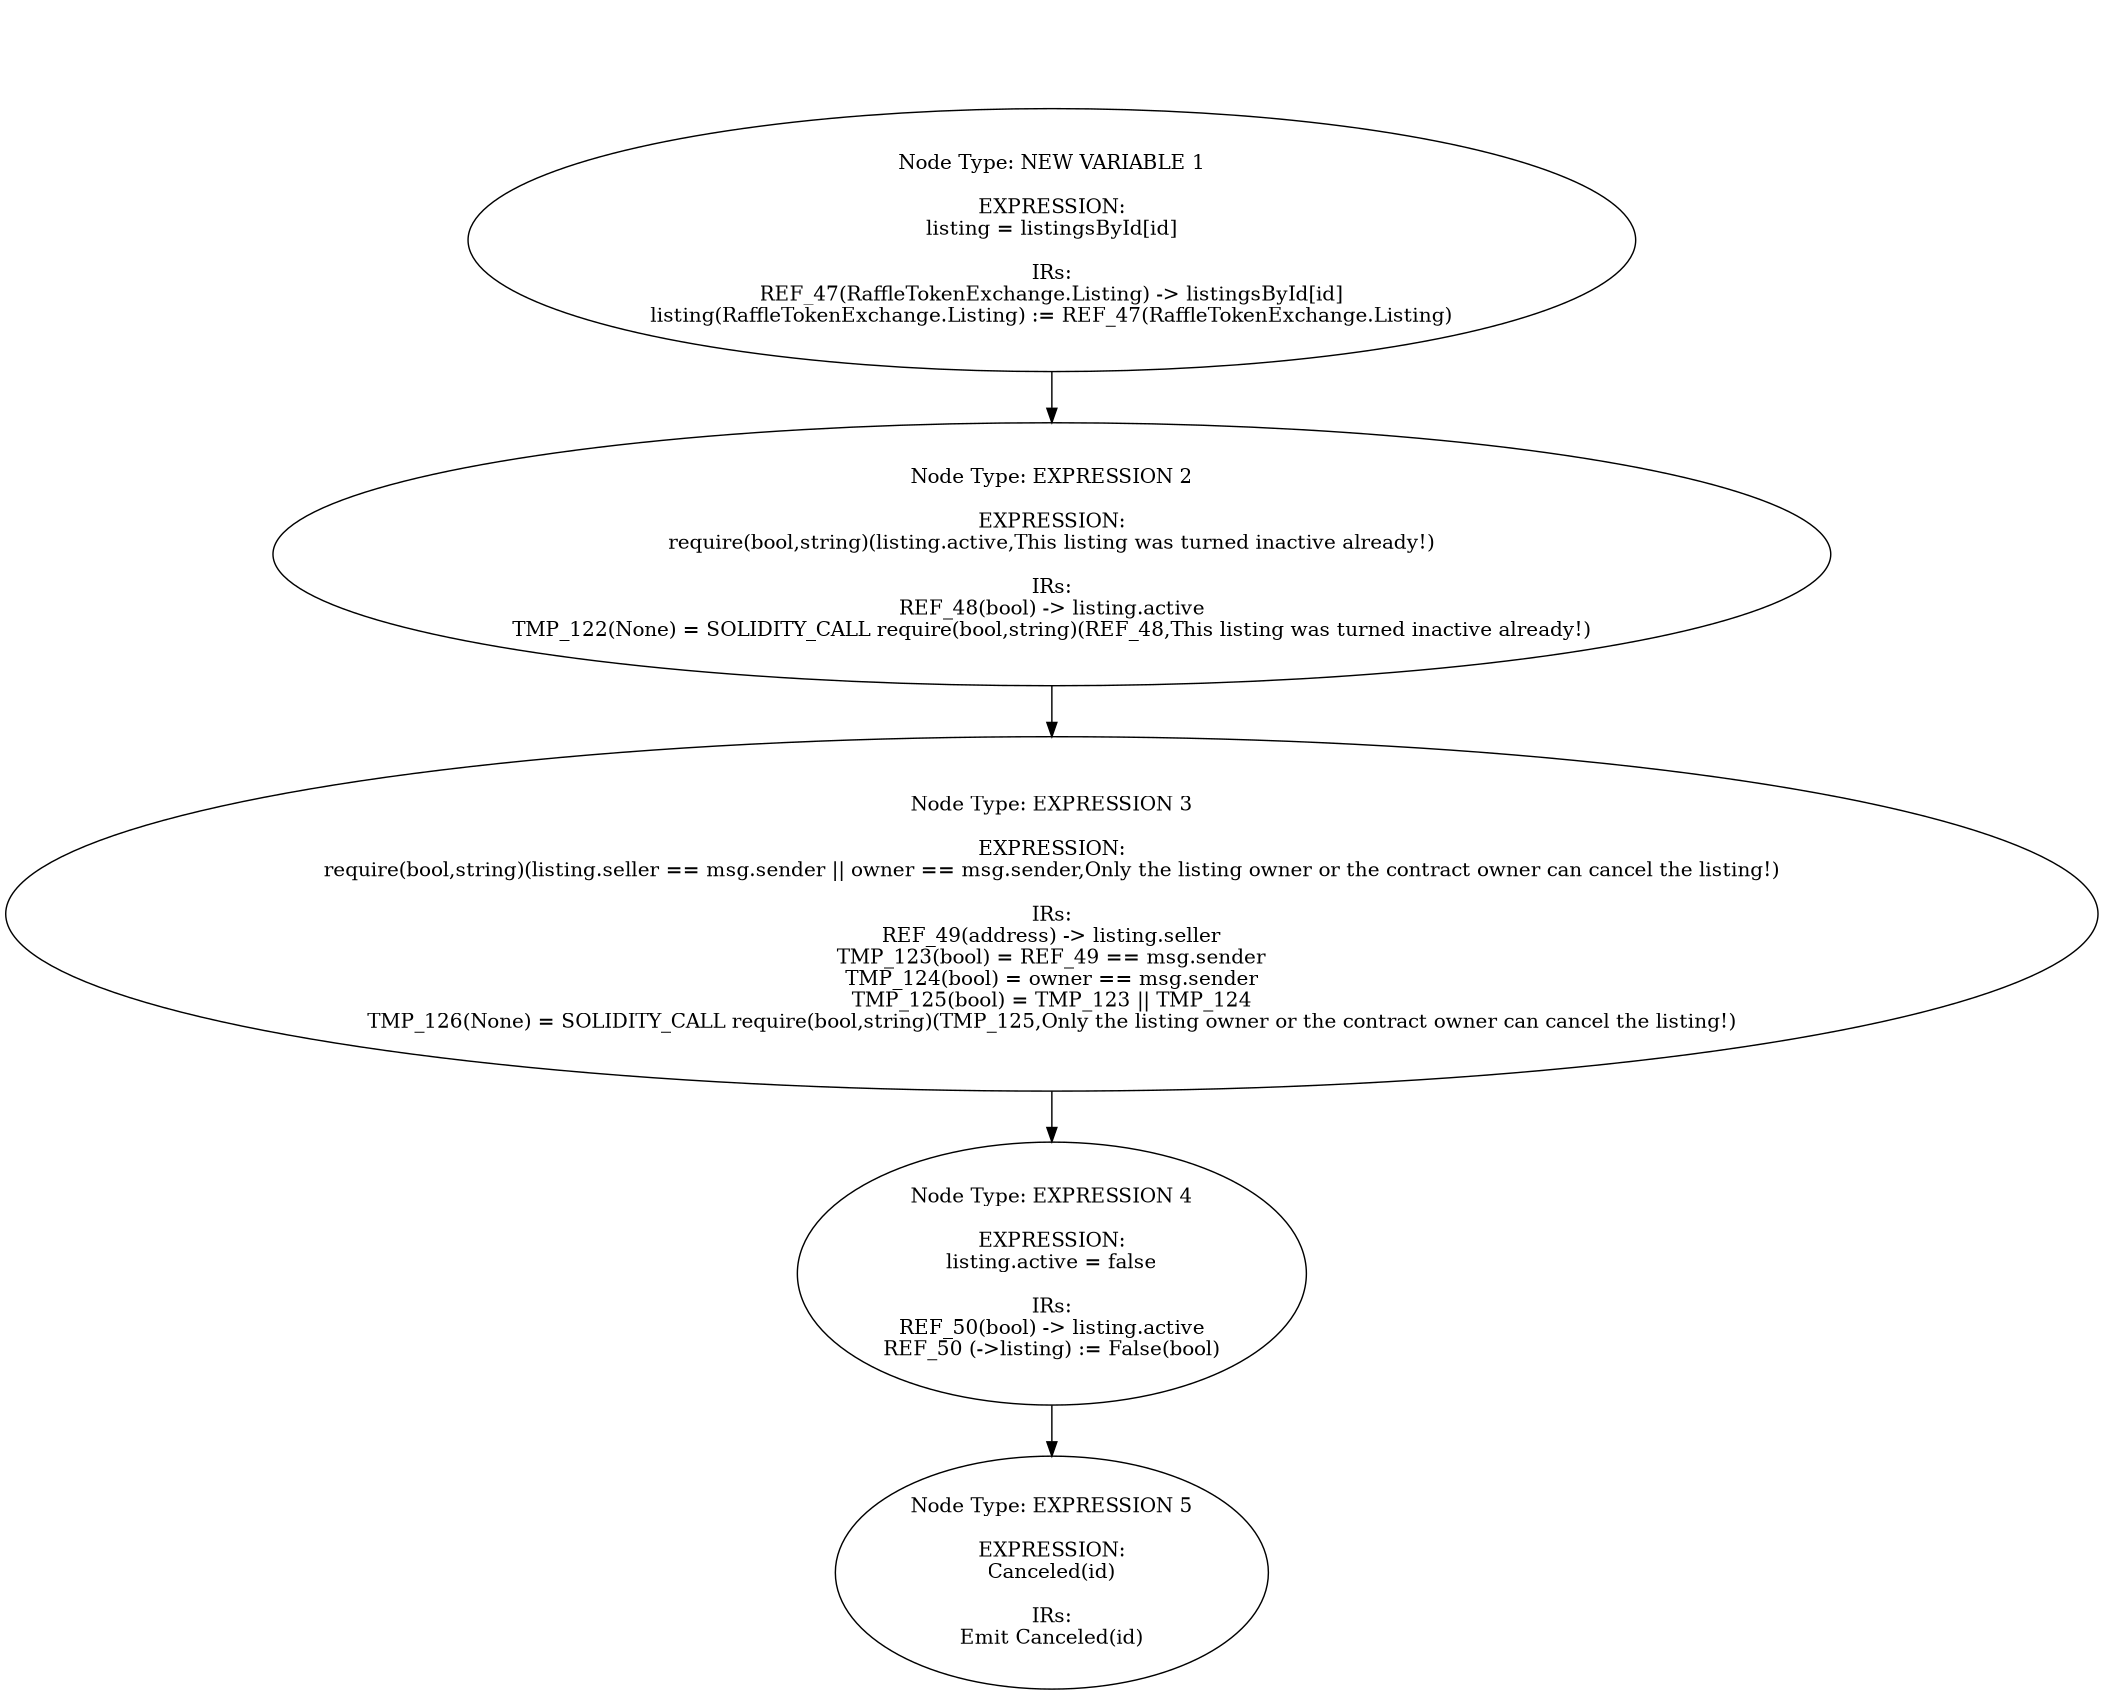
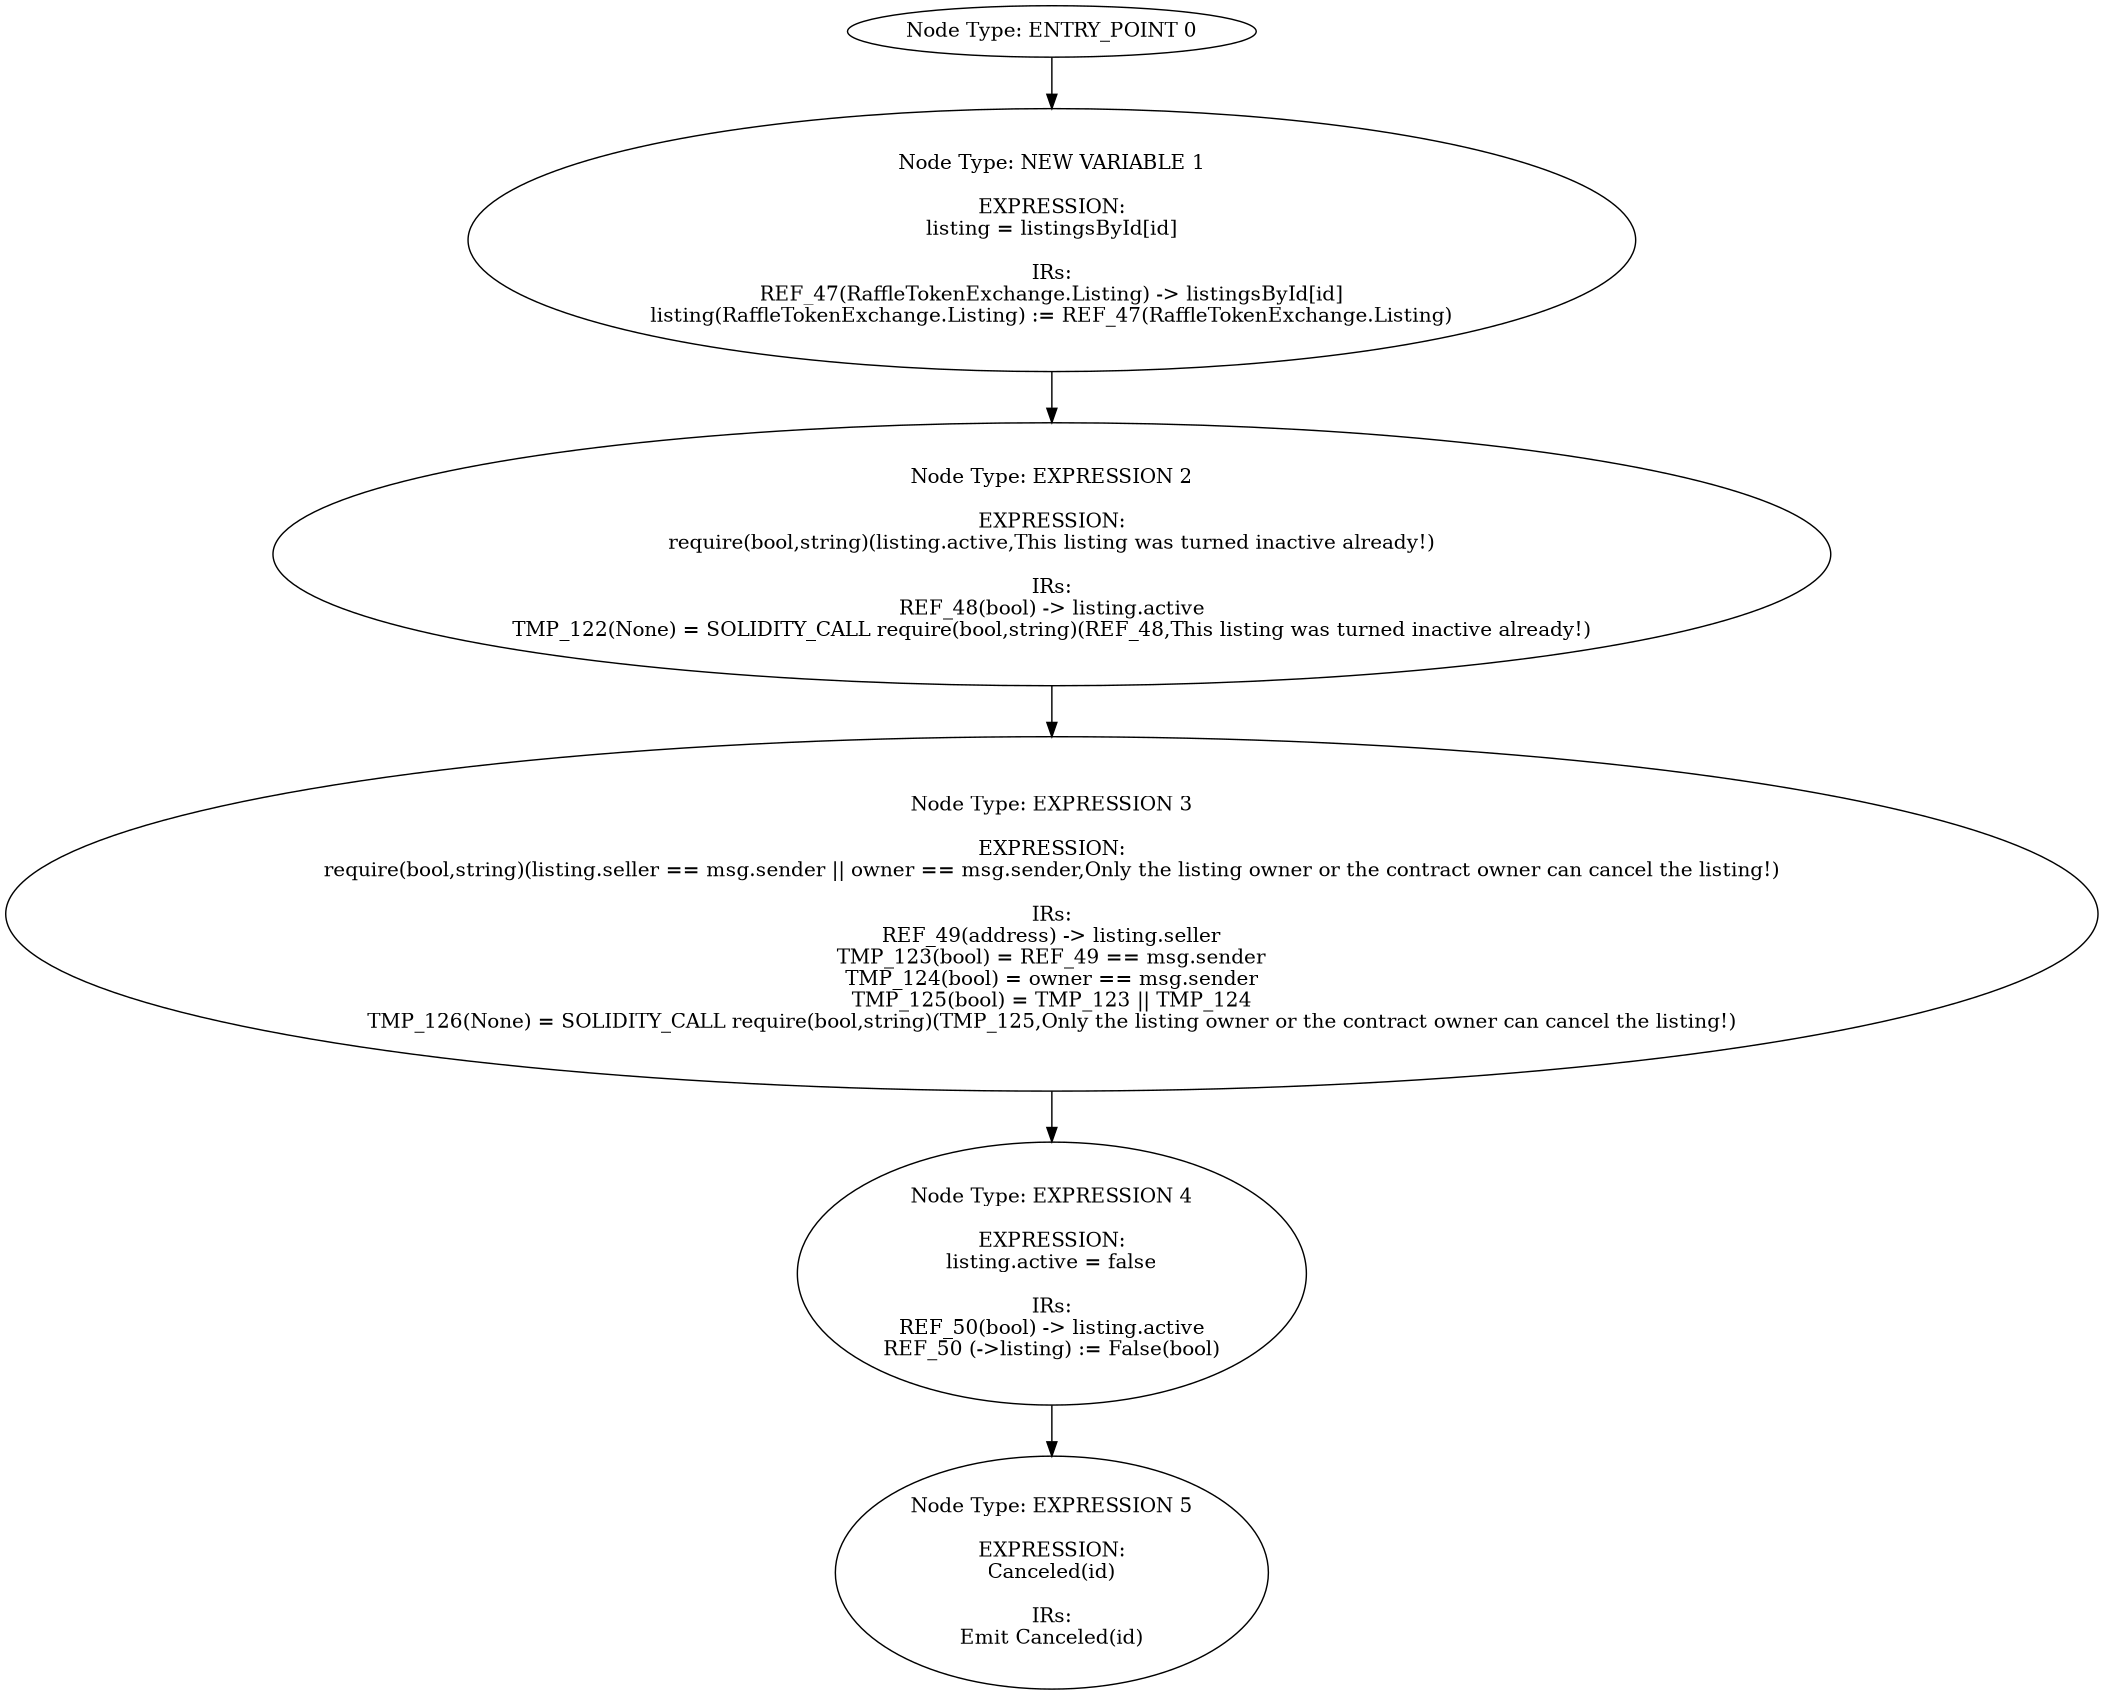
none -> (1052, 31)
